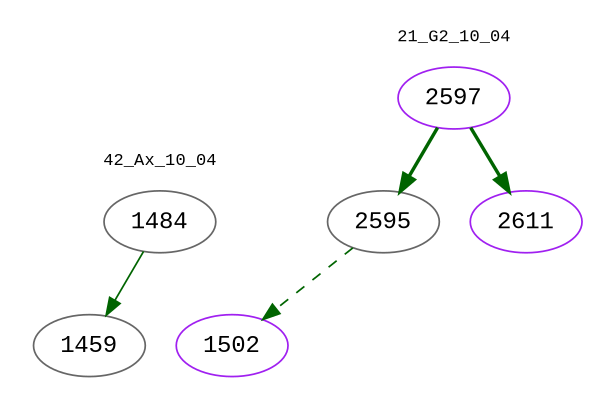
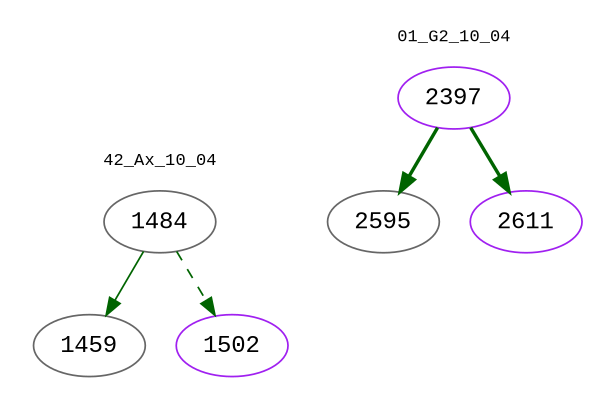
(455, 37) -> (455, 37)
(454, 98) -> (454, 98)
(315, 278) -> (191, 276)
